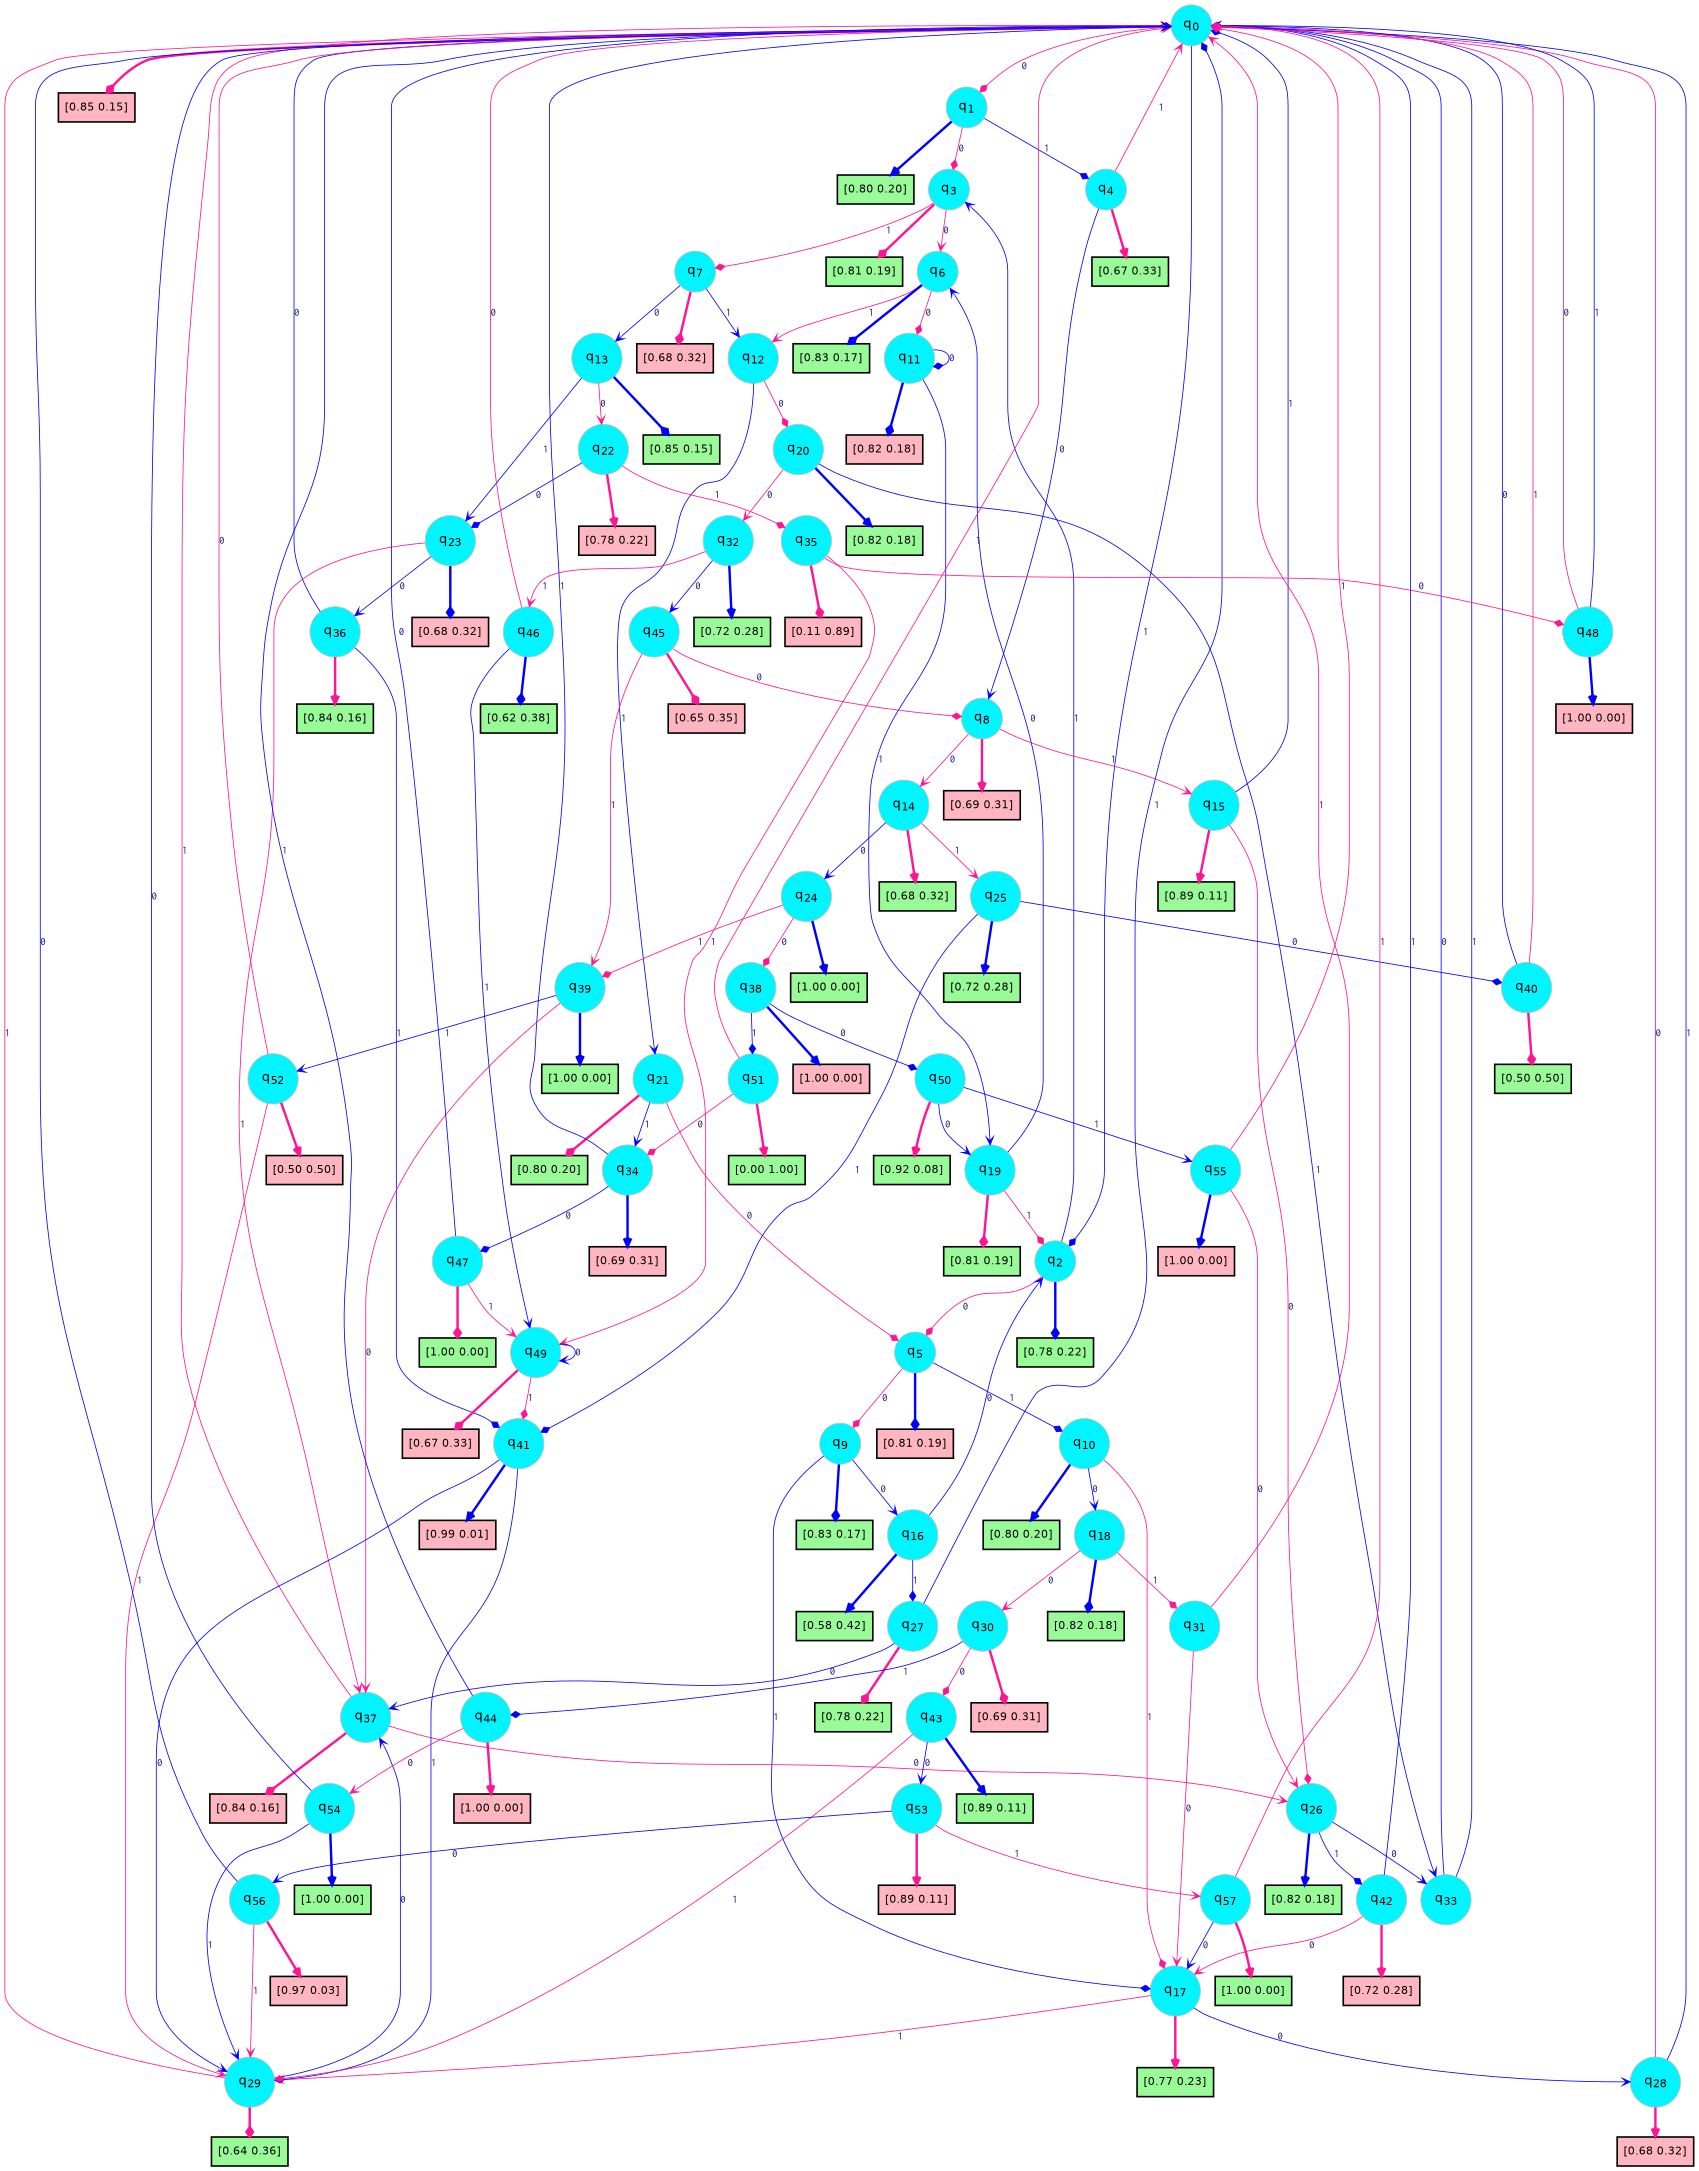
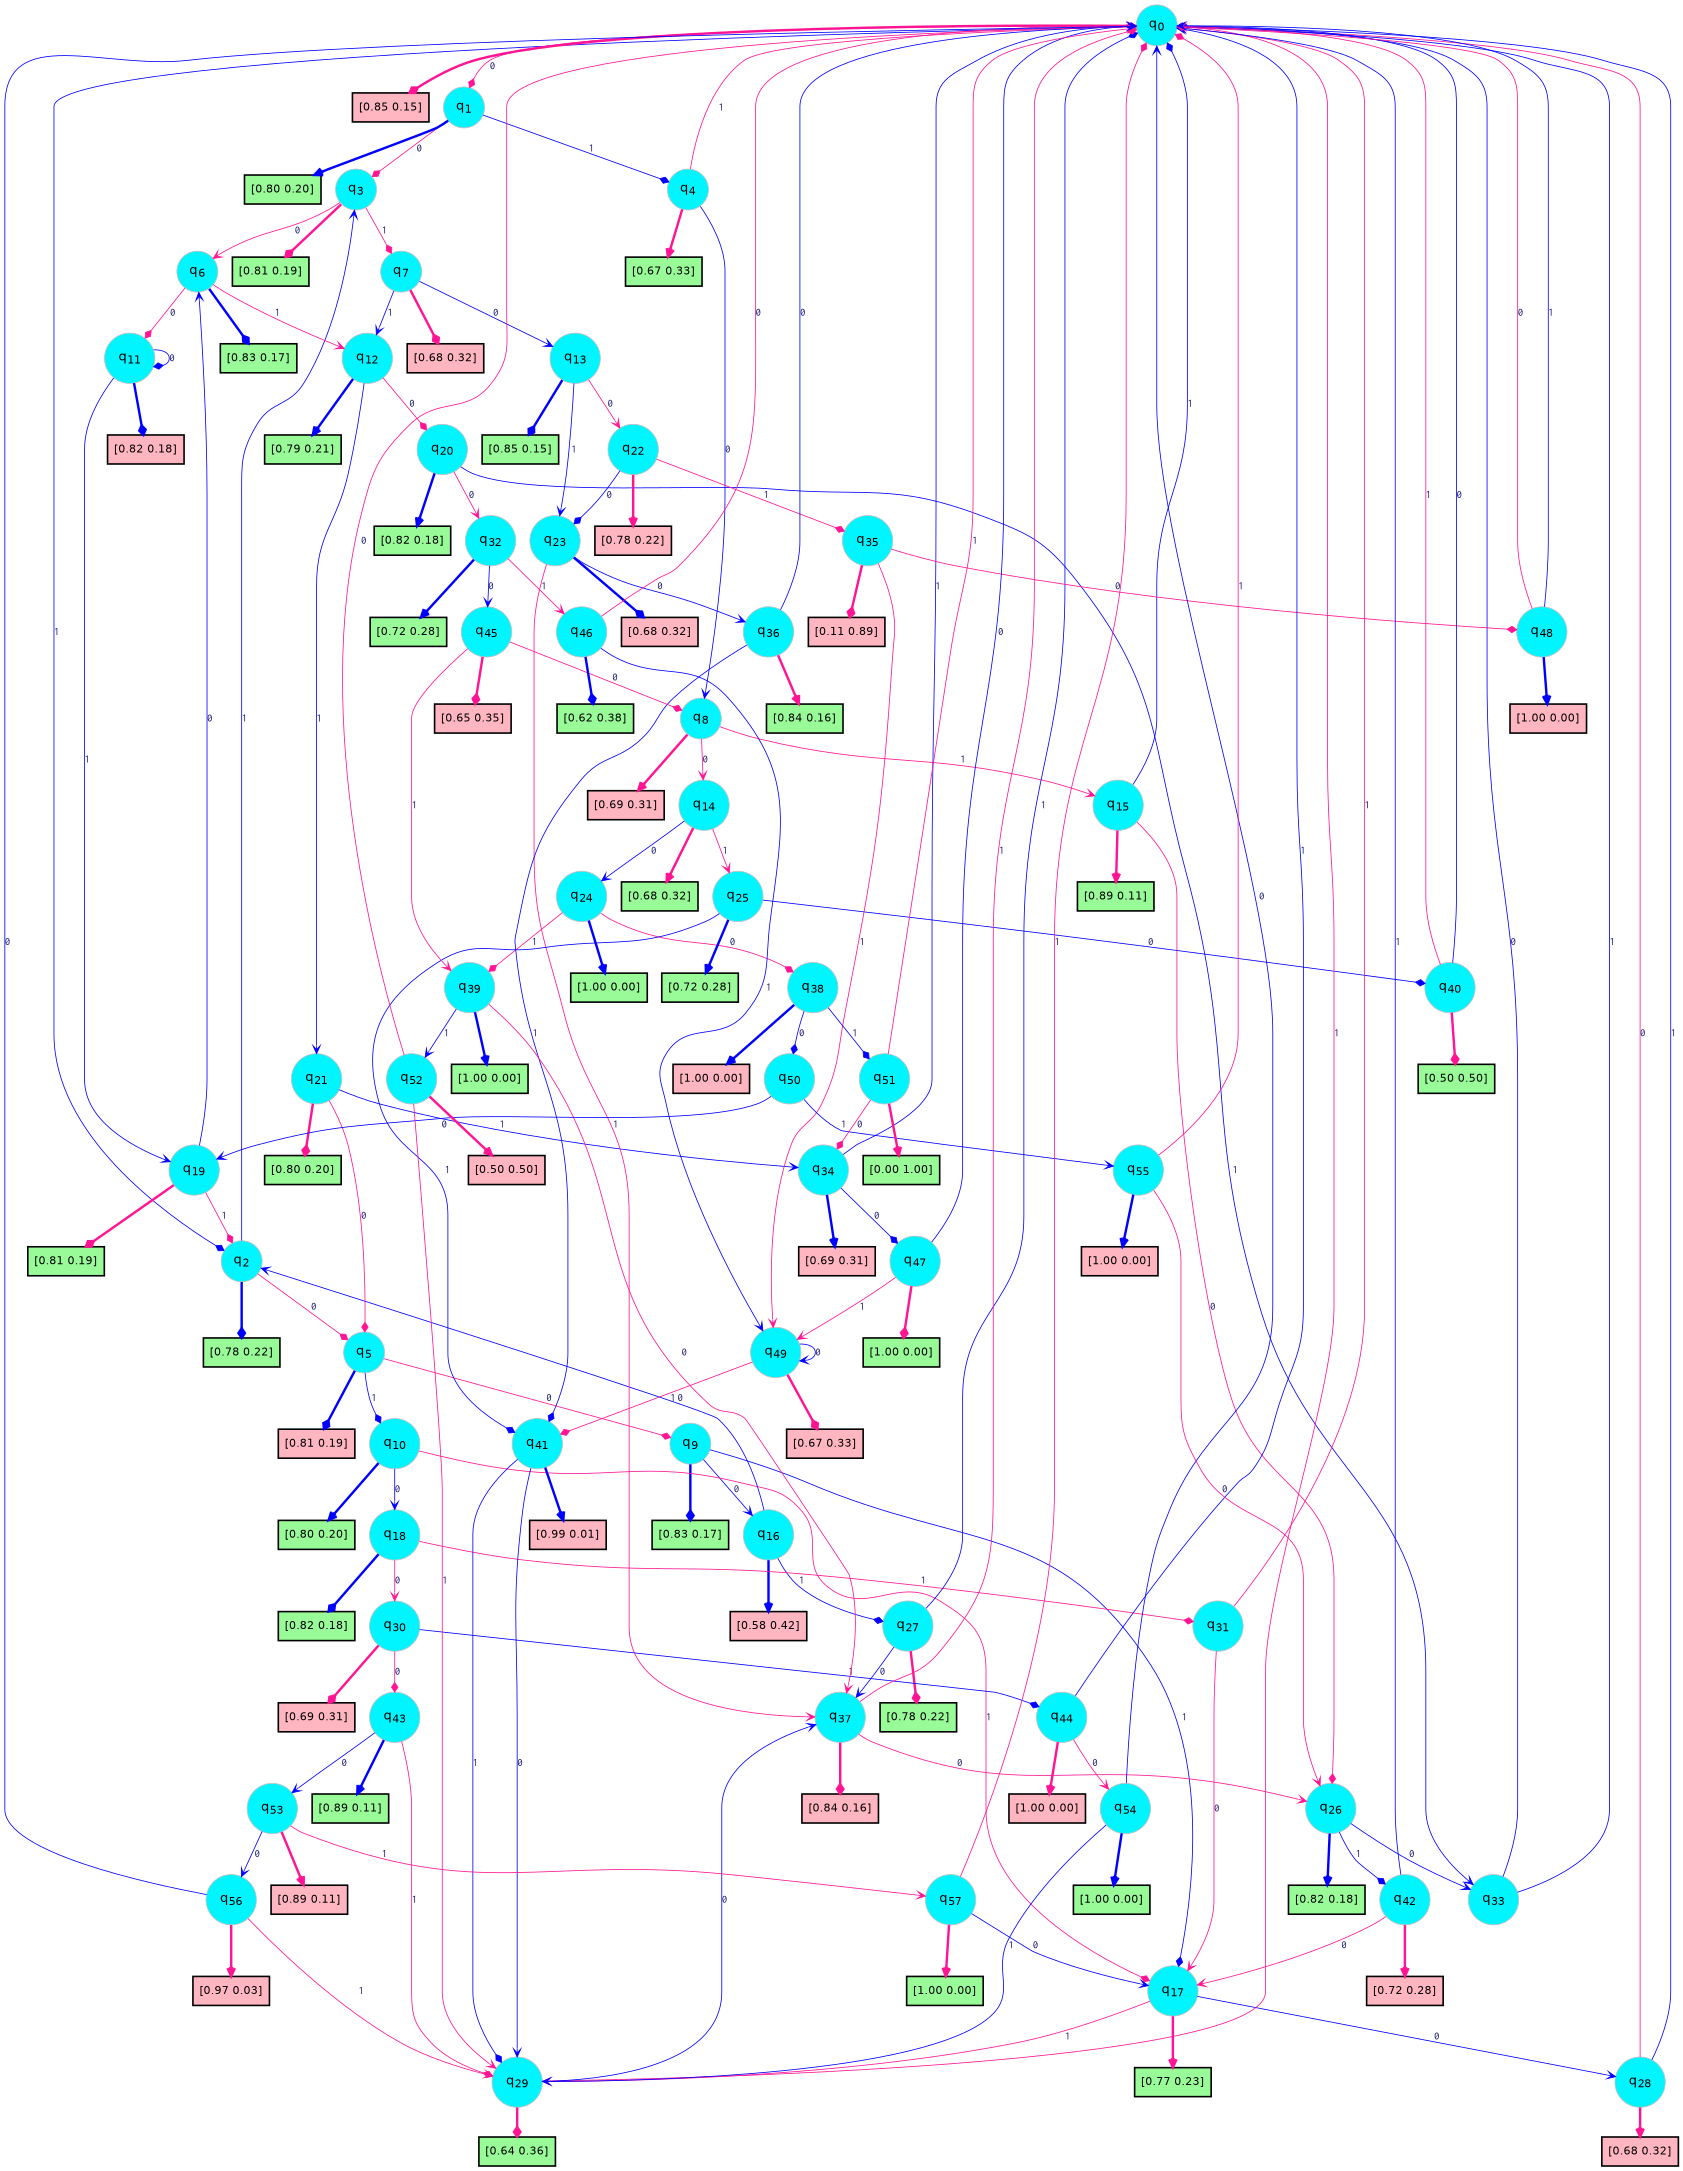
none -> (303, 449)
(912, 1170) -> none
(835, 1626) -> (768, 1626)
